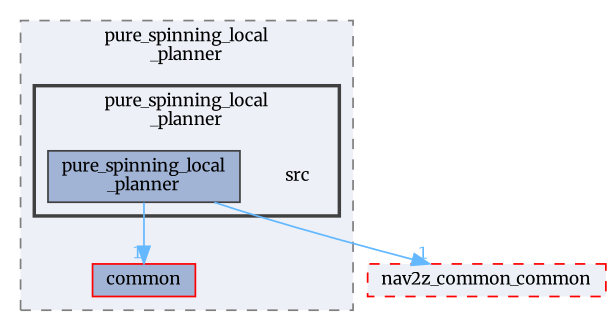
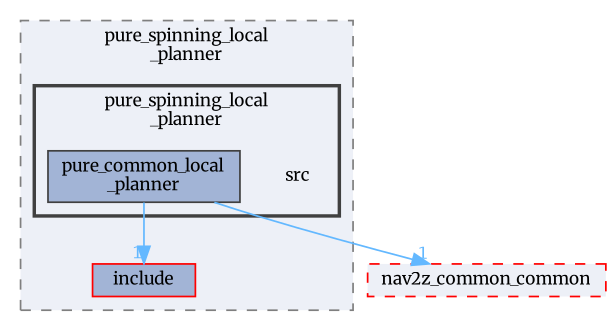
(144, 177) -> (144, 177)
(144, 280) -> (144, 280)
